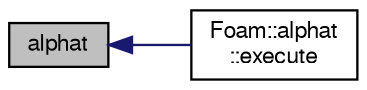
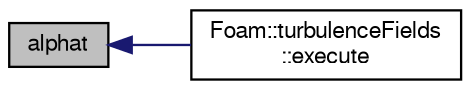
(274, 45) -> (326, 45)
